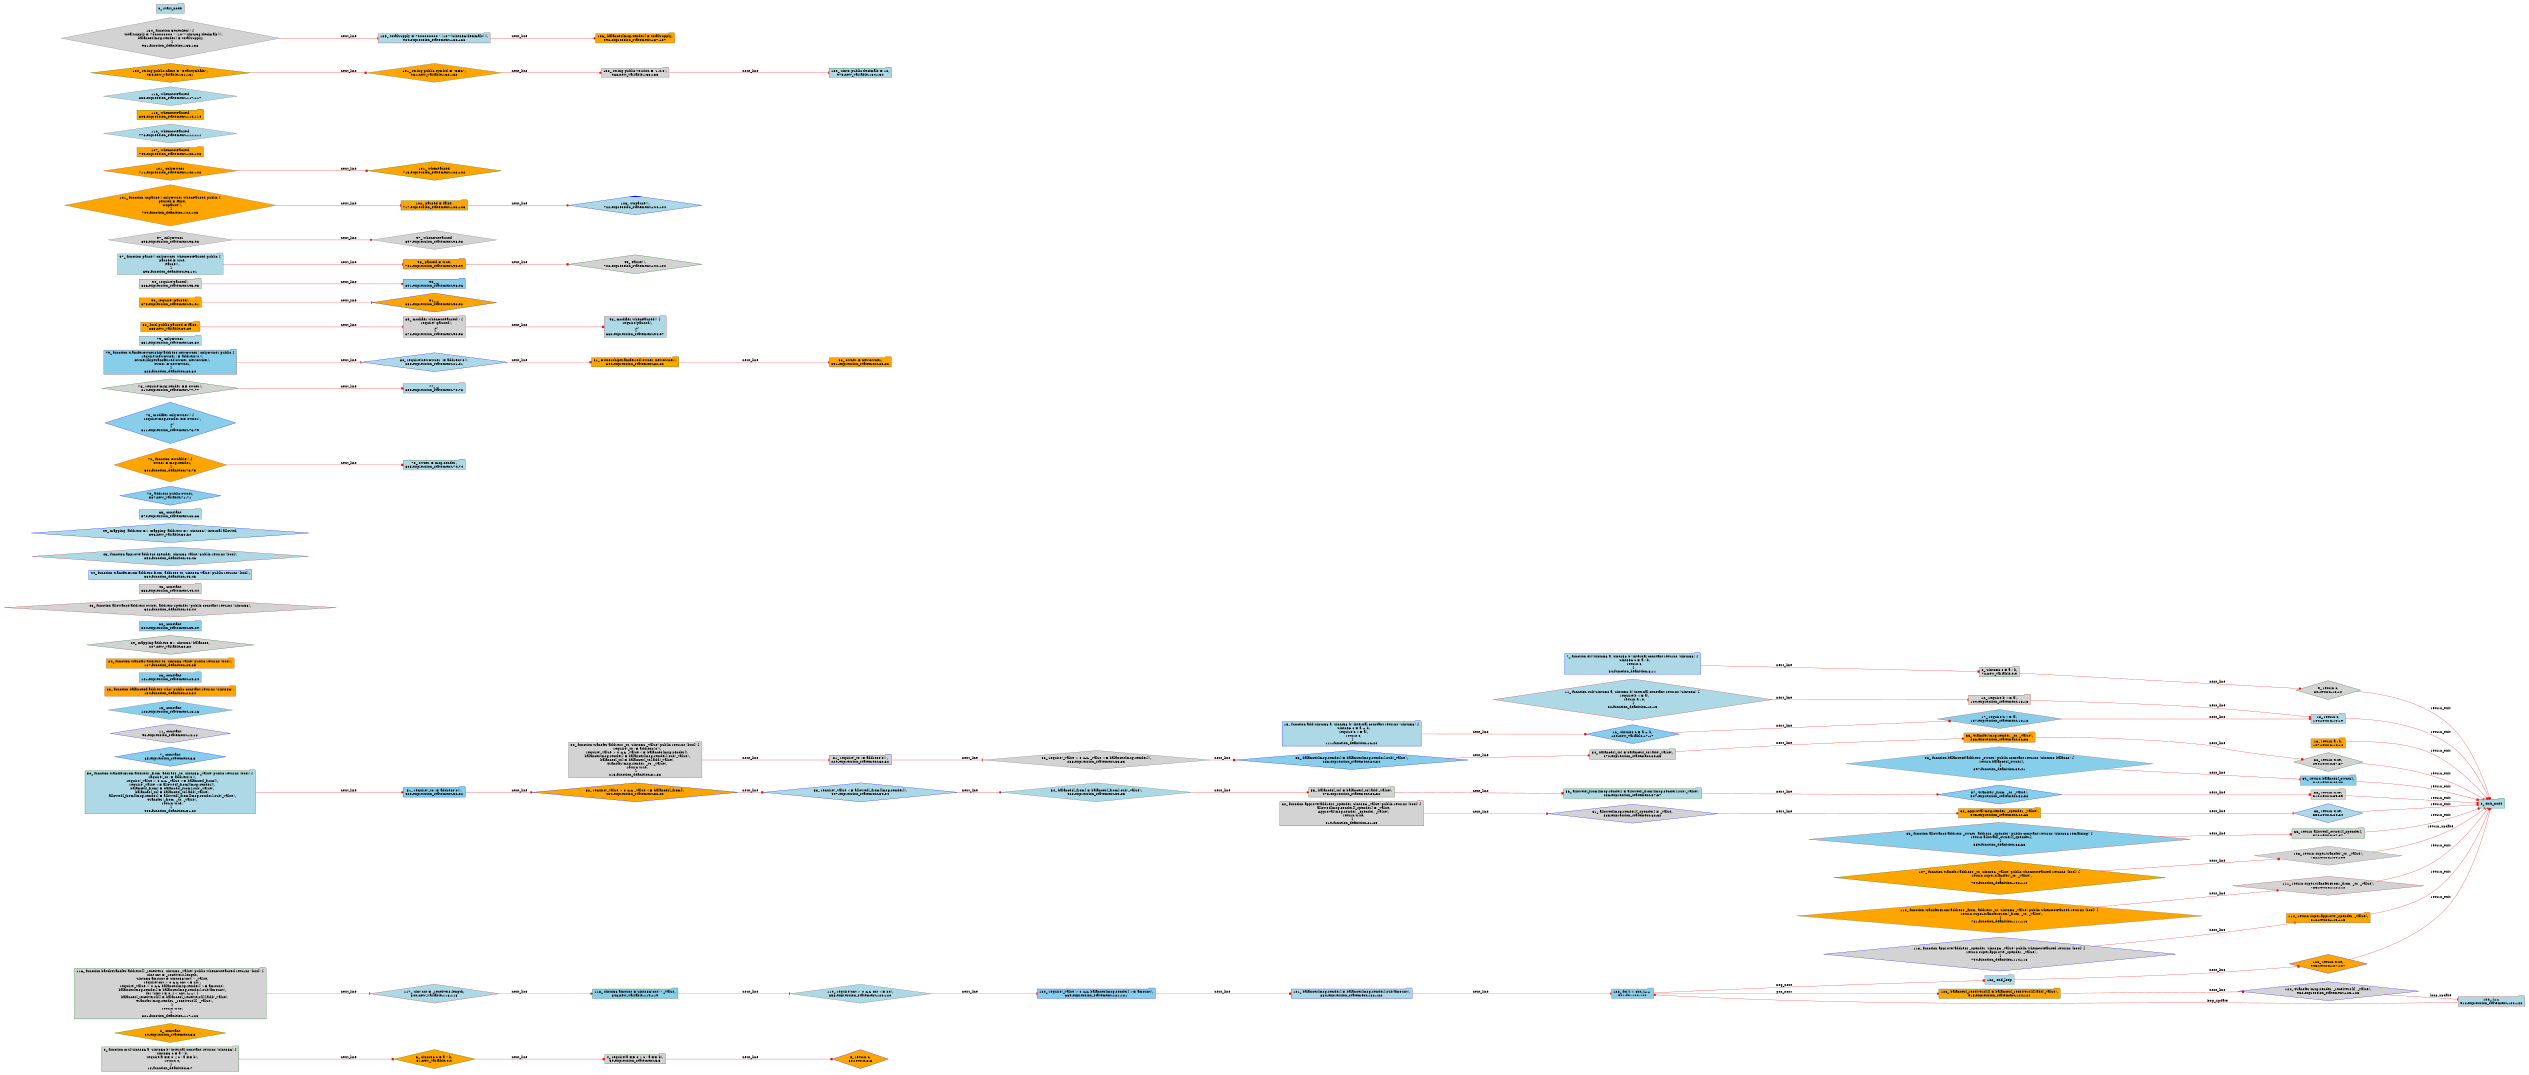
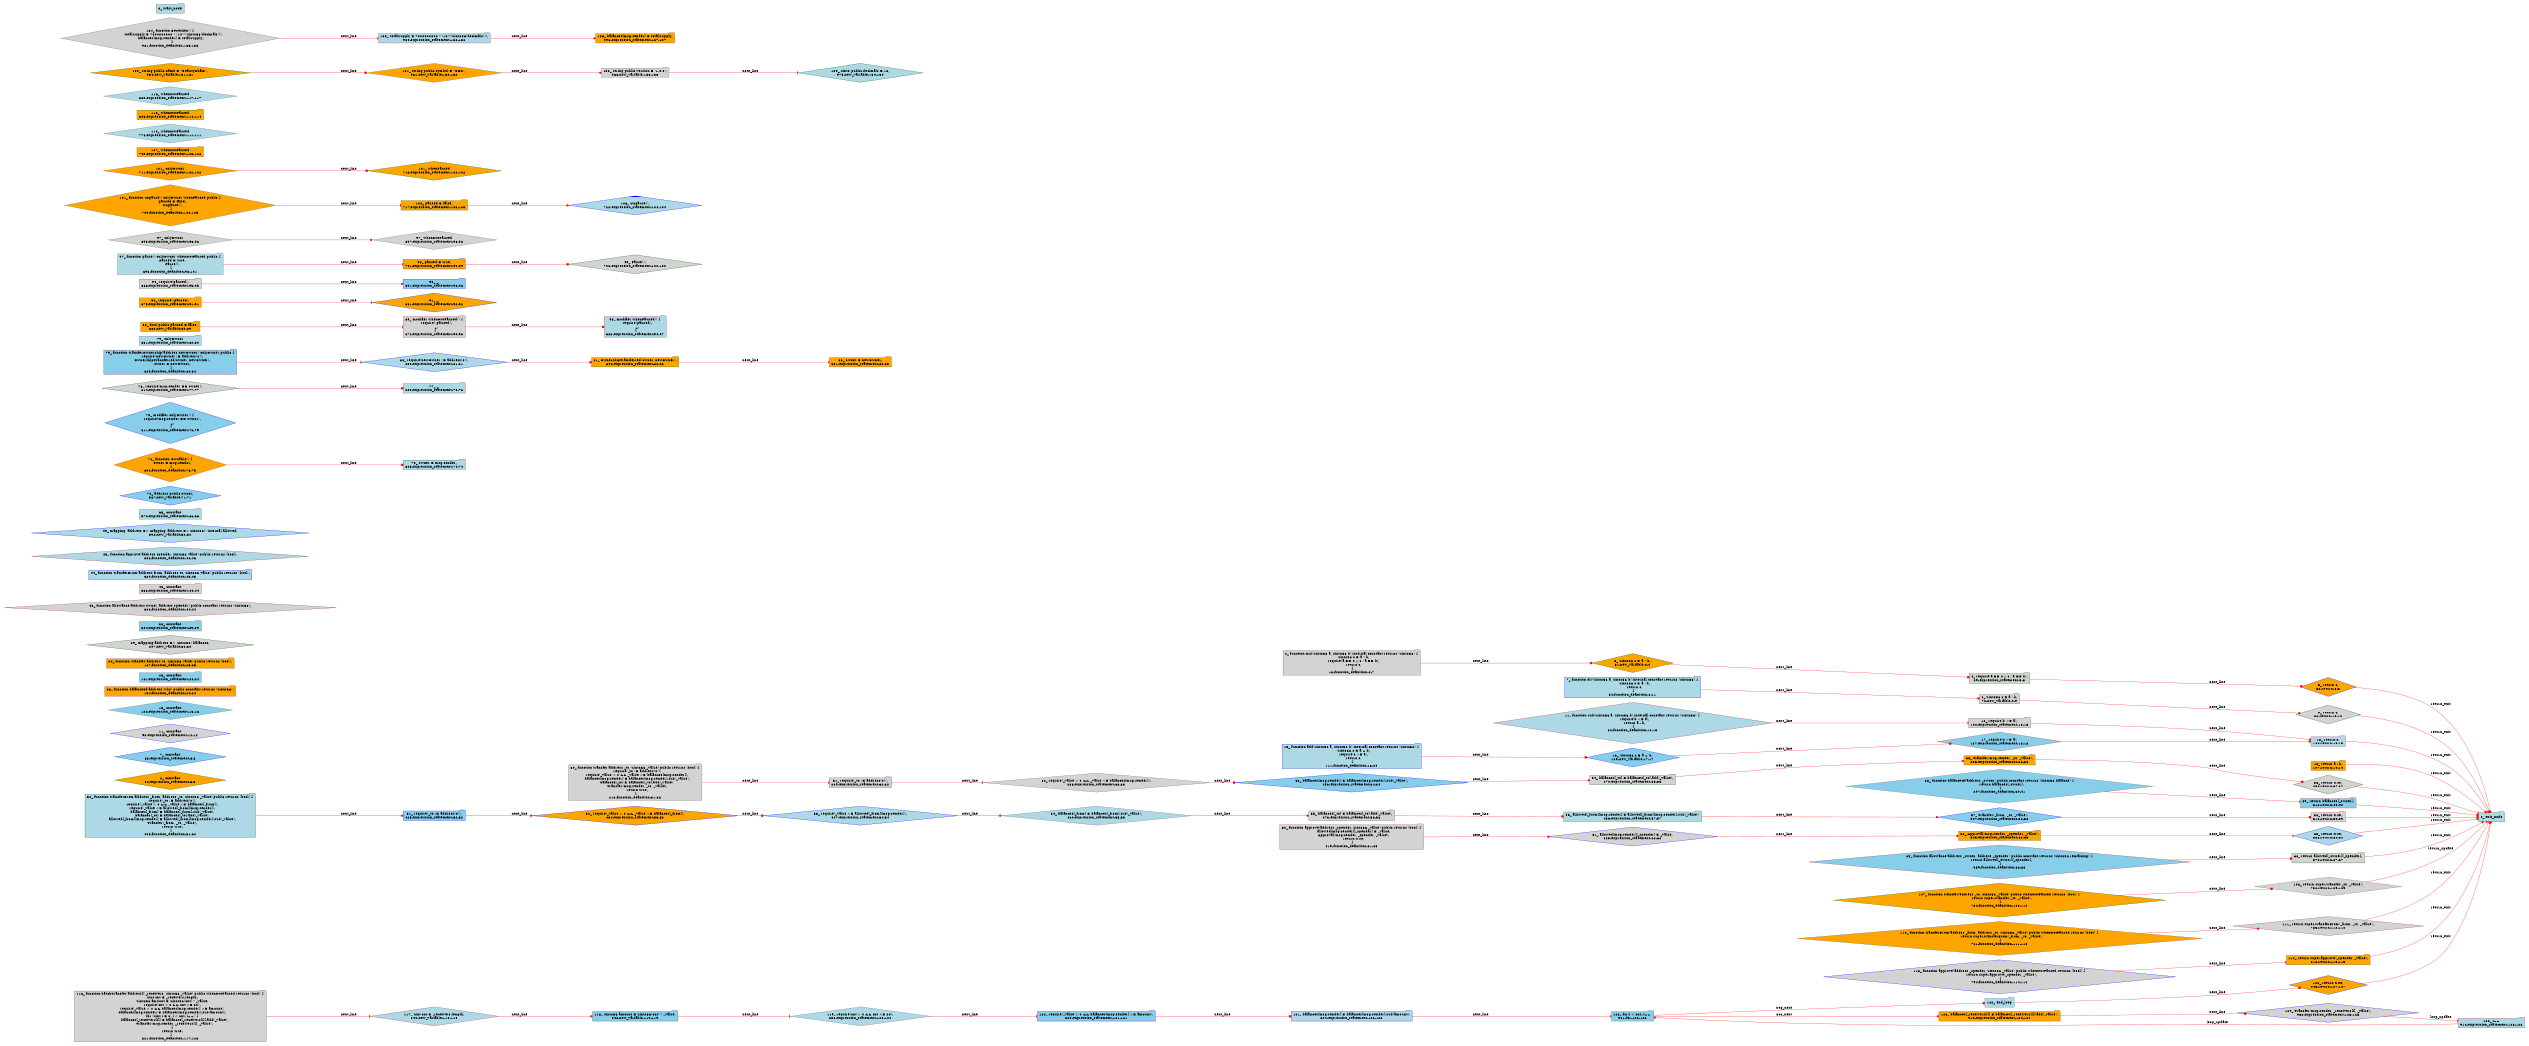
(860, 73) -> (860, 73)
none -> (2447, 721)
